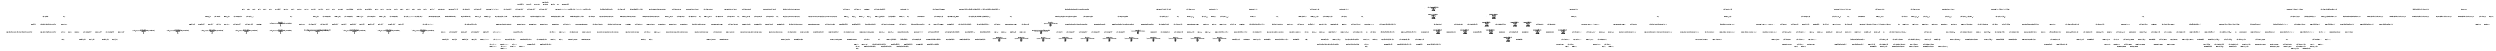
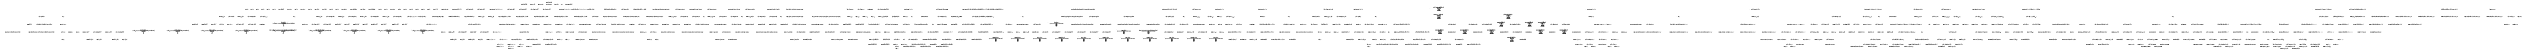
none -> (900, 32)
